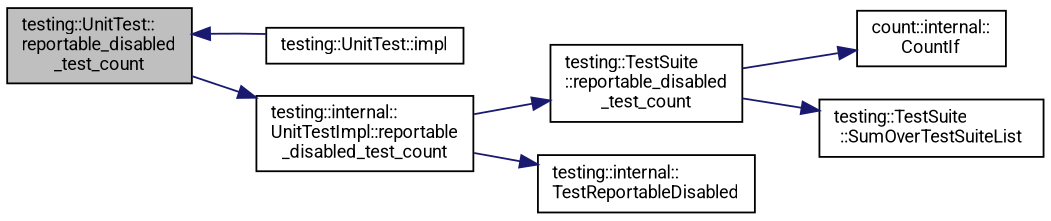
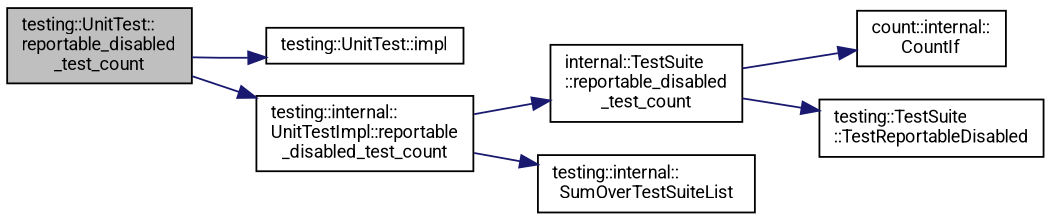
(238, 34) -> (220, 58)
(646, 83) -> (646, 83)
(931, 128) -> (931, 128)
(646, 184) -> (646, 184)
